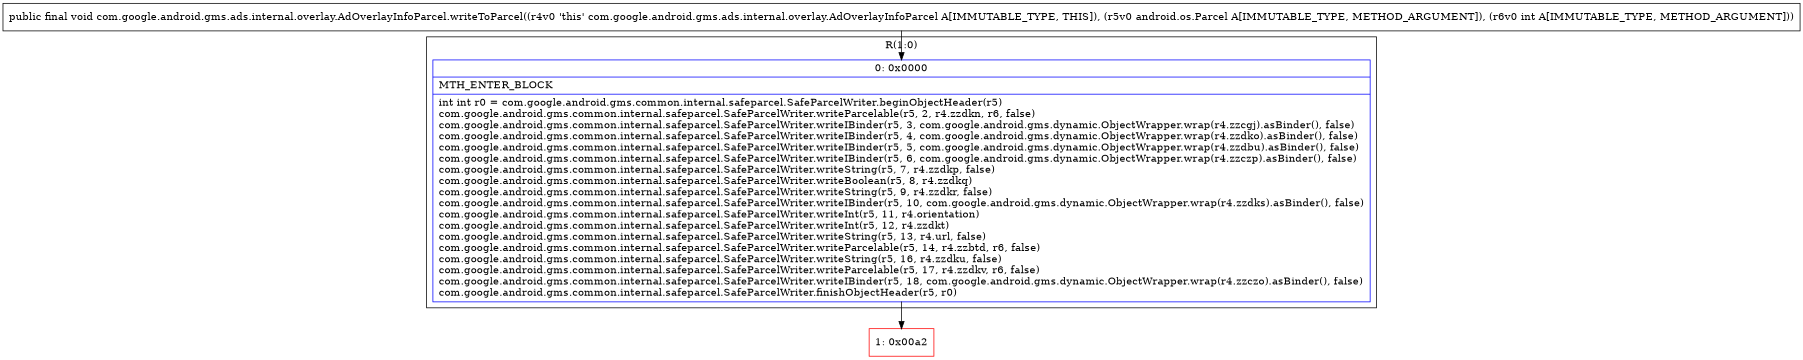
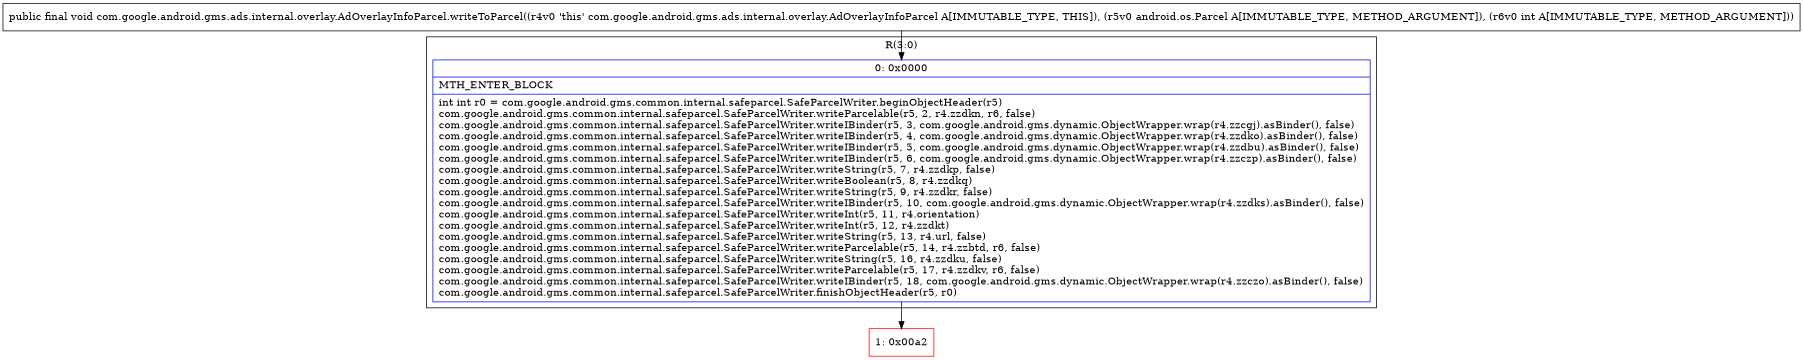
(902, 45) -> (902, 45)
